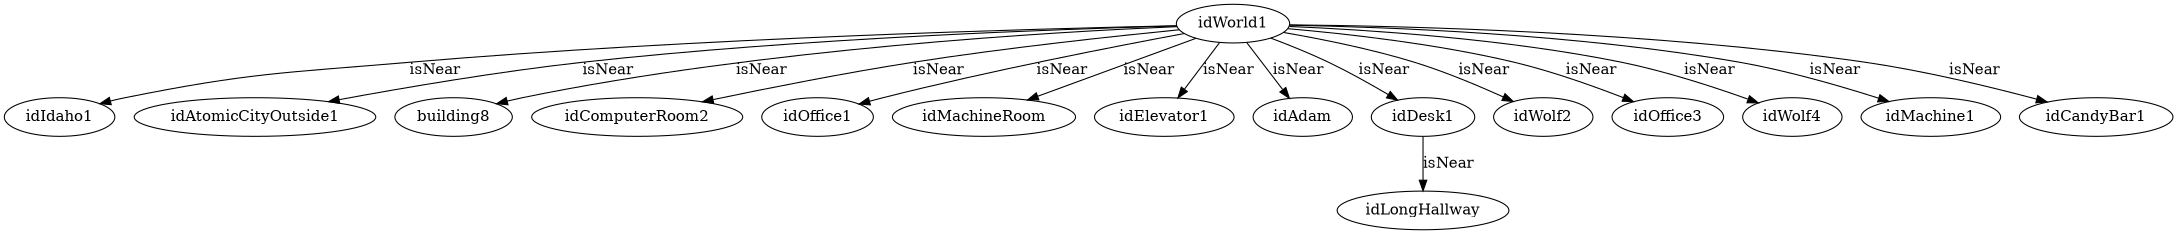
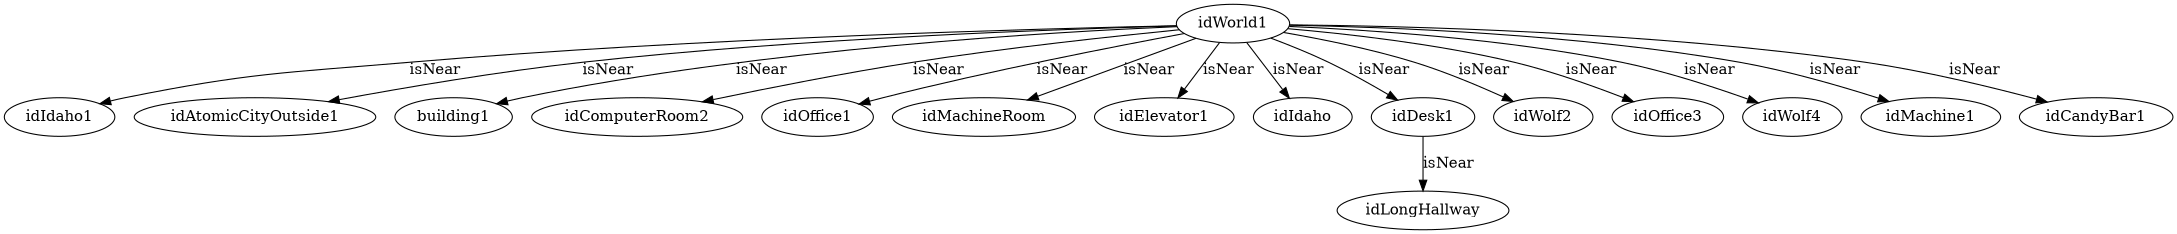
(454, 117) -> (454, 117)
(1303, 117) -> (1303, 117)
